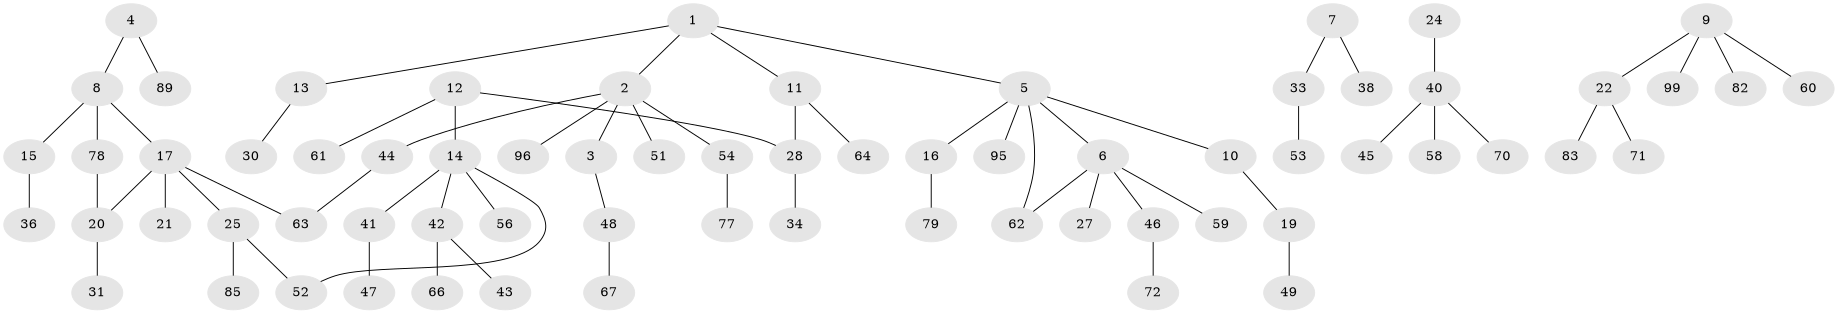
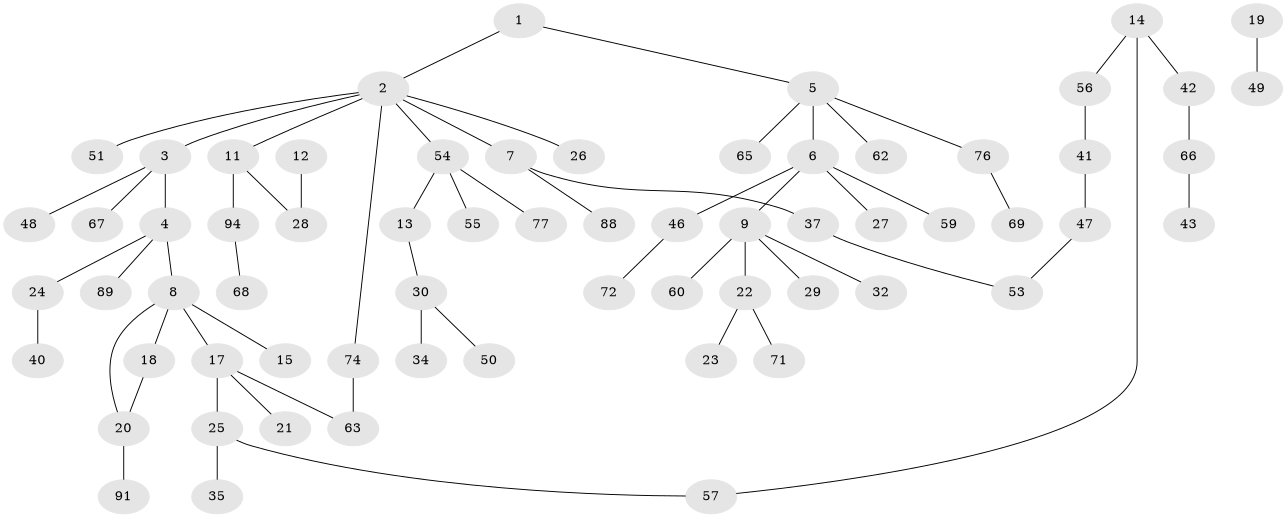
(497, 55) -> (424, 191)
(744, 55) -> (308, 122)
(1299, 89) -> (813, 225)
(1367, 89) -> (609, 225)
(1673, 89) -> (813, 293)
(1741, 89) -> (881, 293)
(455, 122) -> none
none -> (447, 123)
(97, 157) -> (149, 361)
(319, 157) -> none
(387, 157) -> (353, 361)
(523, 157) -> (579, 157)
(863, 157) -> (233, 225)
(931, 157) -> (983, 157)
(999, 157) -> (745, 157)
(1231, 157) -> none
(1367, 157) -> none
(1435, 157) -> none
(1503, 157) -> none
(1571, 157) -> (711, 361)
(131, 191) -> (113, 350)
none -> (165, 191)
(412, 191) -> (1085, 123)
(795, 191) -> (421, 327)
(1060, 191) -> (779, 191)
(29, 225) -> none
none -> (473, 225)
(931, 225) -> (1017, 225)
none -> (101, 259)
(471, 259) -> (1189, 191)
(609, 259) -> (131, 191)
none -> (1051, 259)
(97, 293) -> (124, 497)
(233, 293) -> (217, 497)
none -> (242, 293)
(301, 293) -> (711, 497)
none -> (489, 361)
